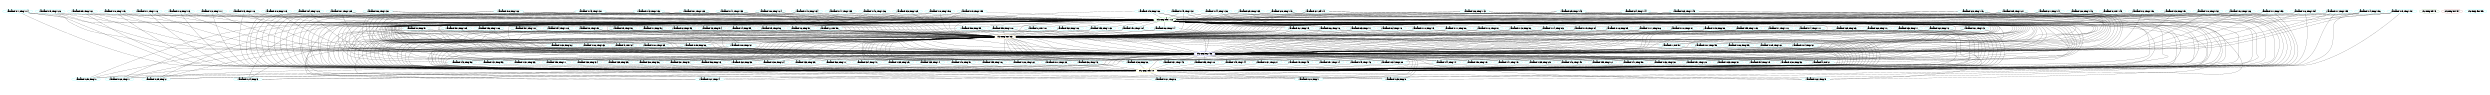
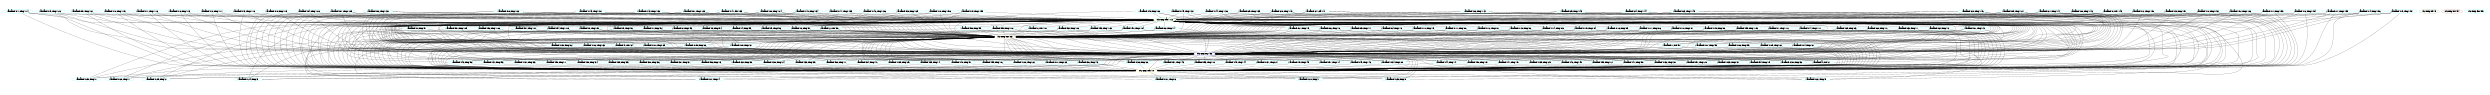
(732, 11) -> (732, 11)
